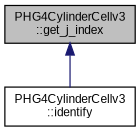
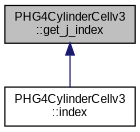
(70, 107) -> (70, 107)
